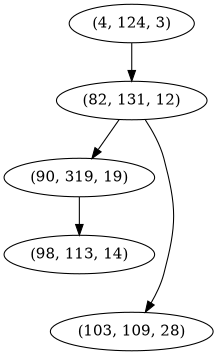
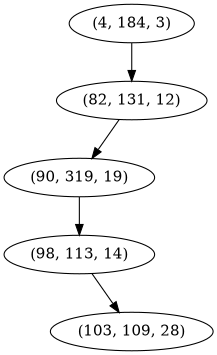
(132, 24) -> (132, 24)
(173, 211) -> (102, 289)
